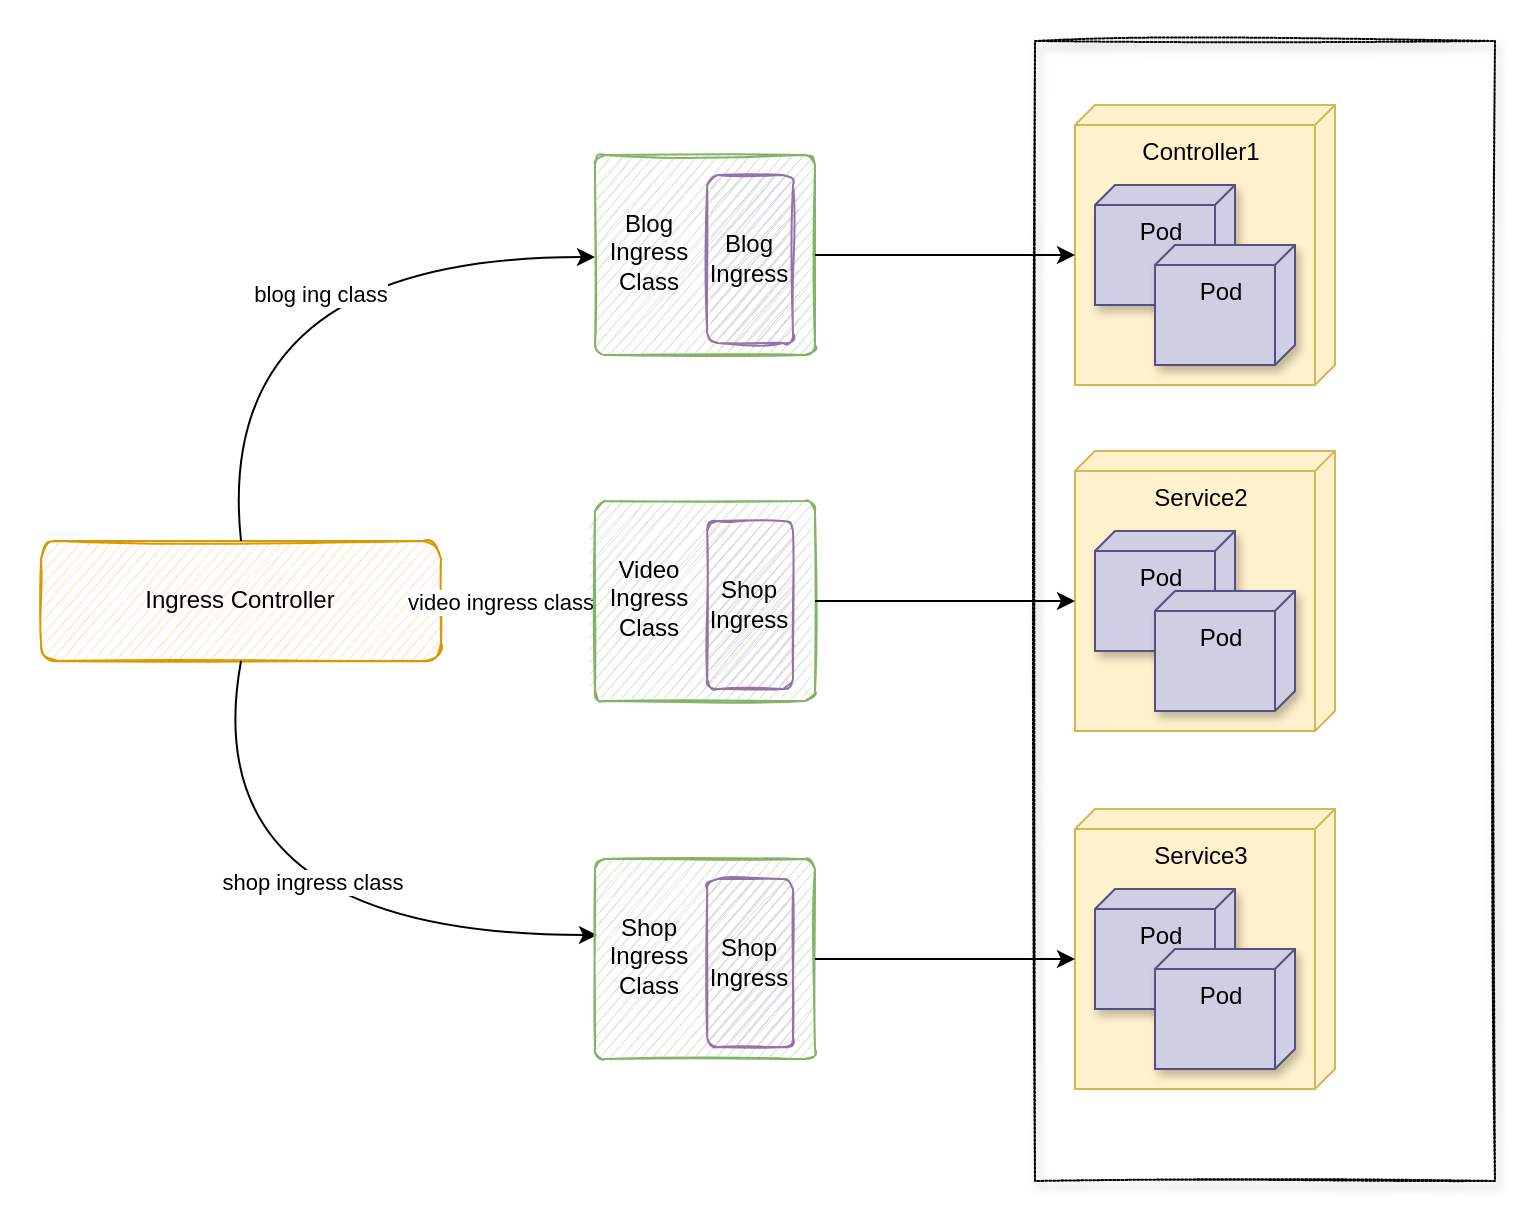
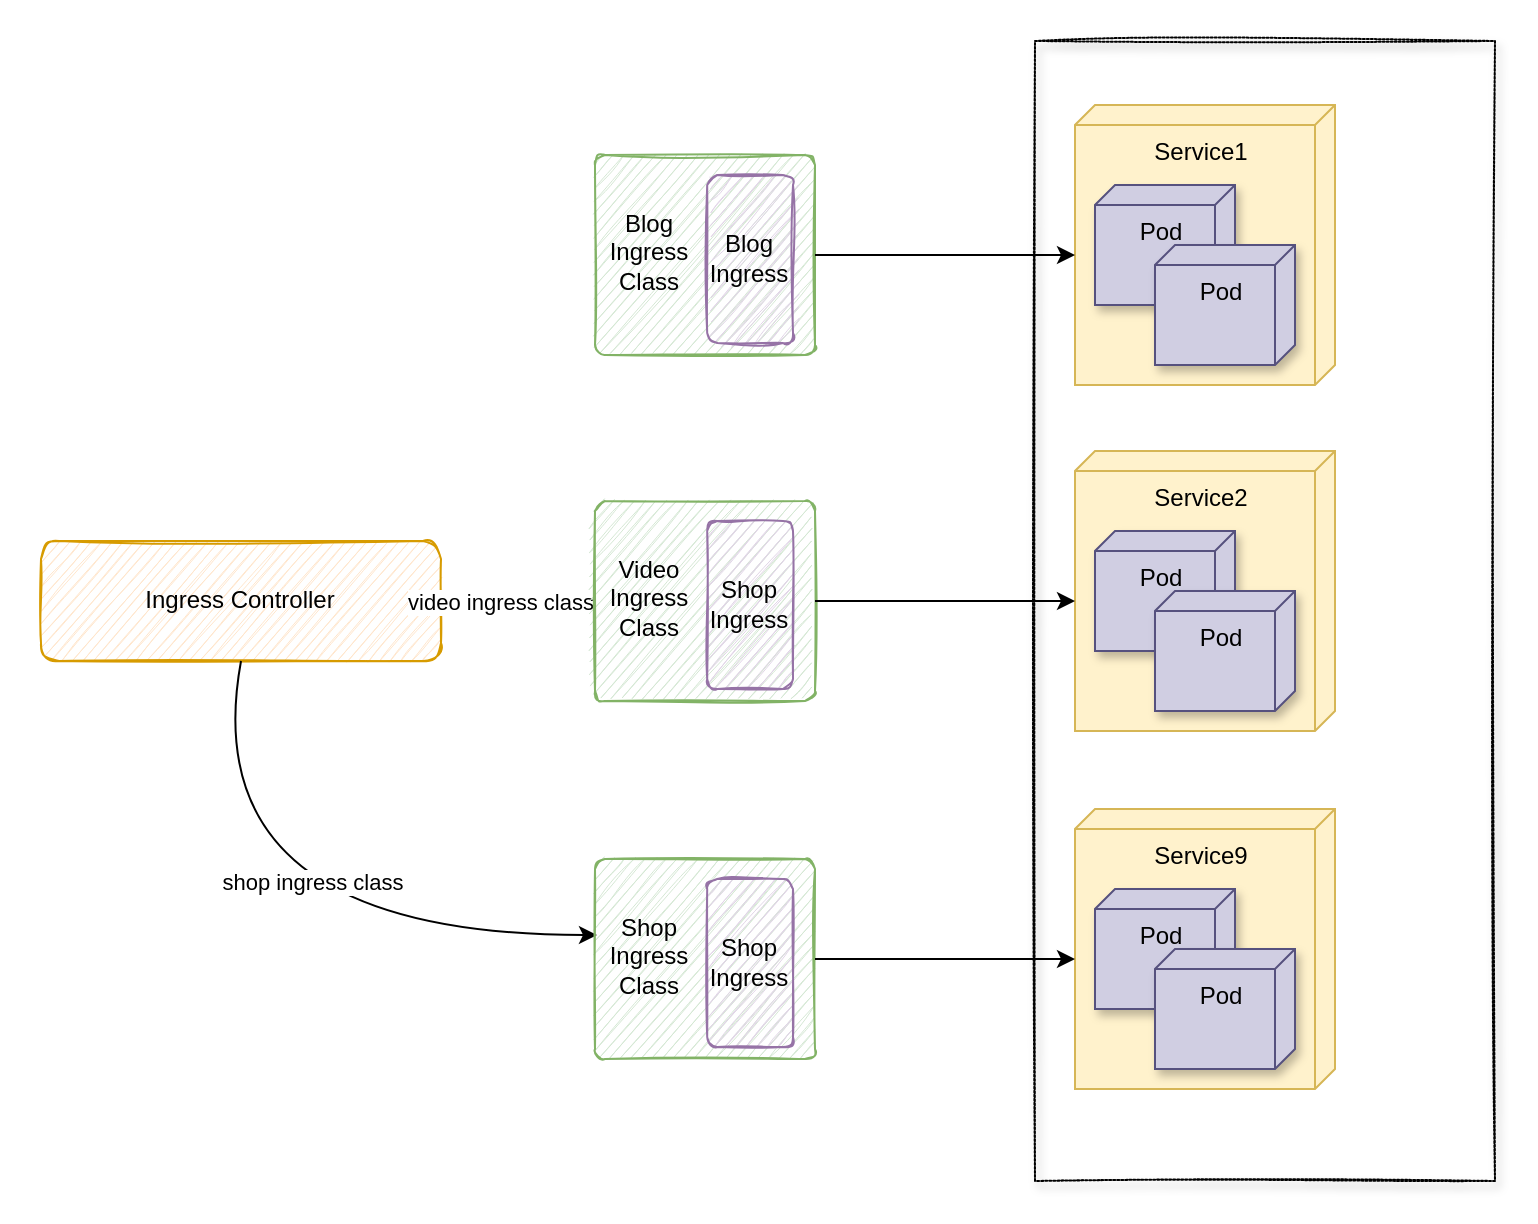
(1202, 153) -> (1202, 153)
(255, 408) -> none
(1202, 857) -> (1202, 857)
